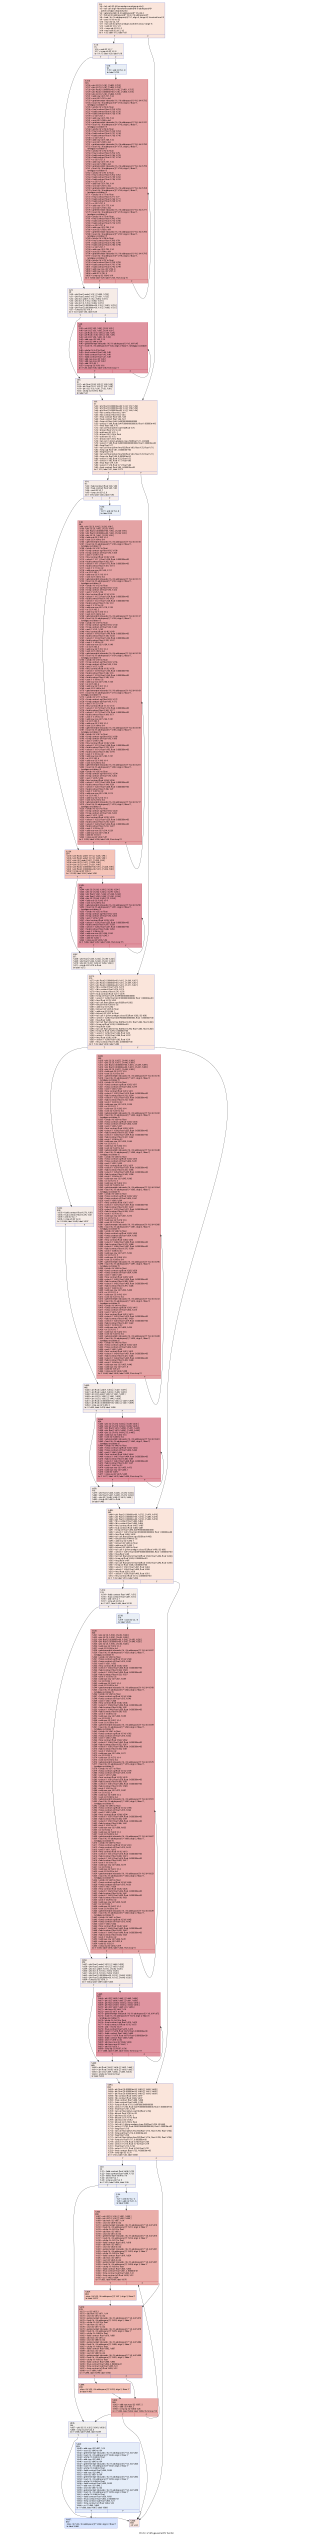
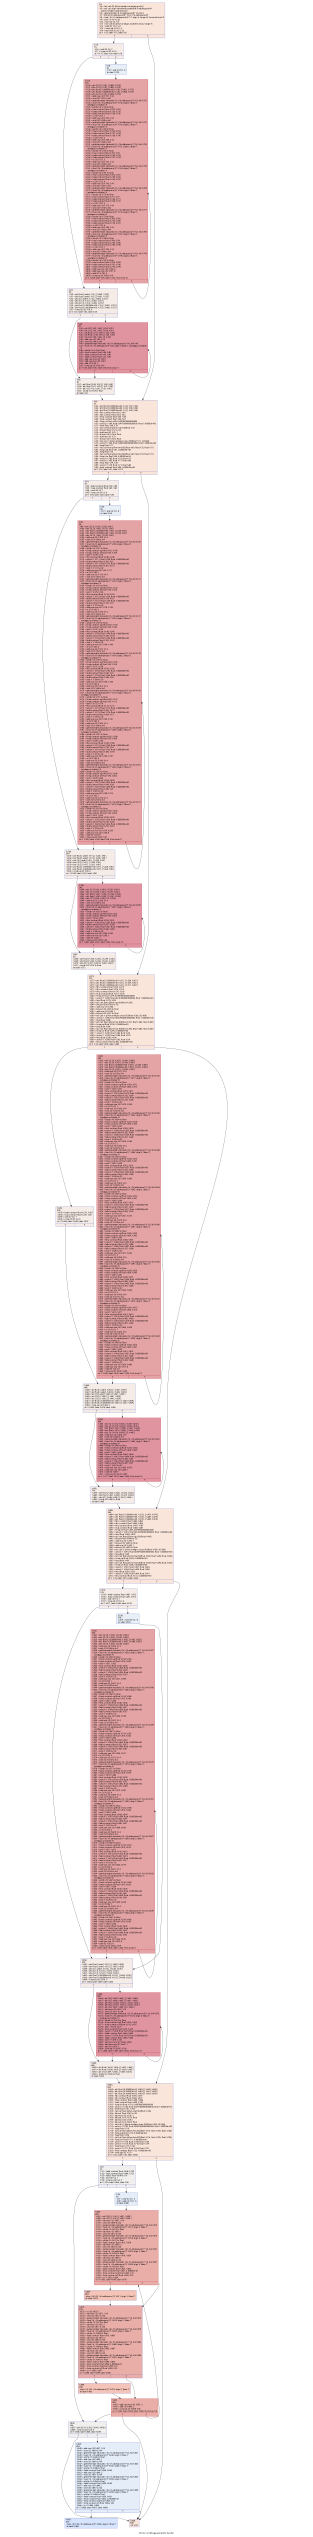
(90, 864) -> (90, 864)
(128, 1626) -> (163, 1795)
